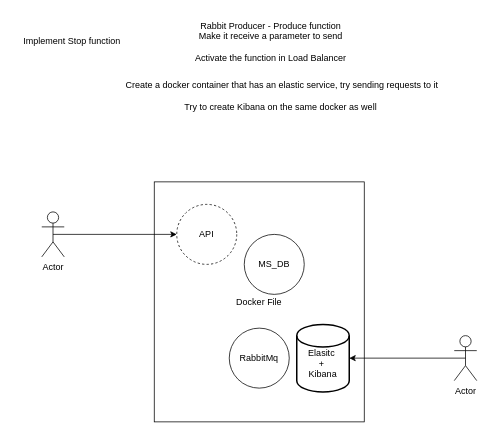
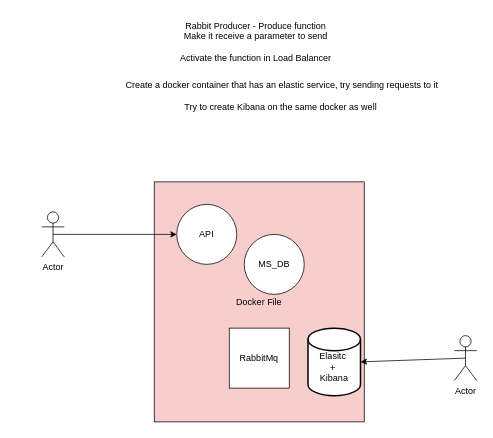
(72, 42) -> none
(270, 42) -> (255, 42)
(207, 234) -> (207, 234)
(259, 302) -> (259, 302)
(259, 358) -> (259, 358)
(323, 358) -> (334, 362)
